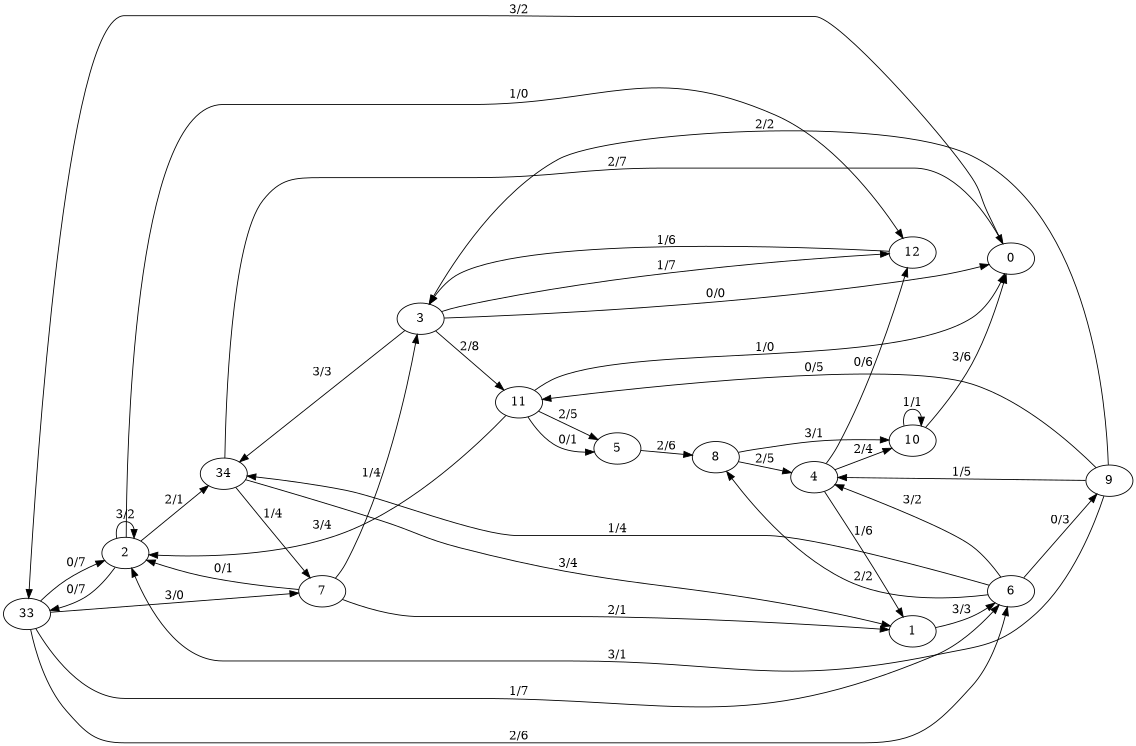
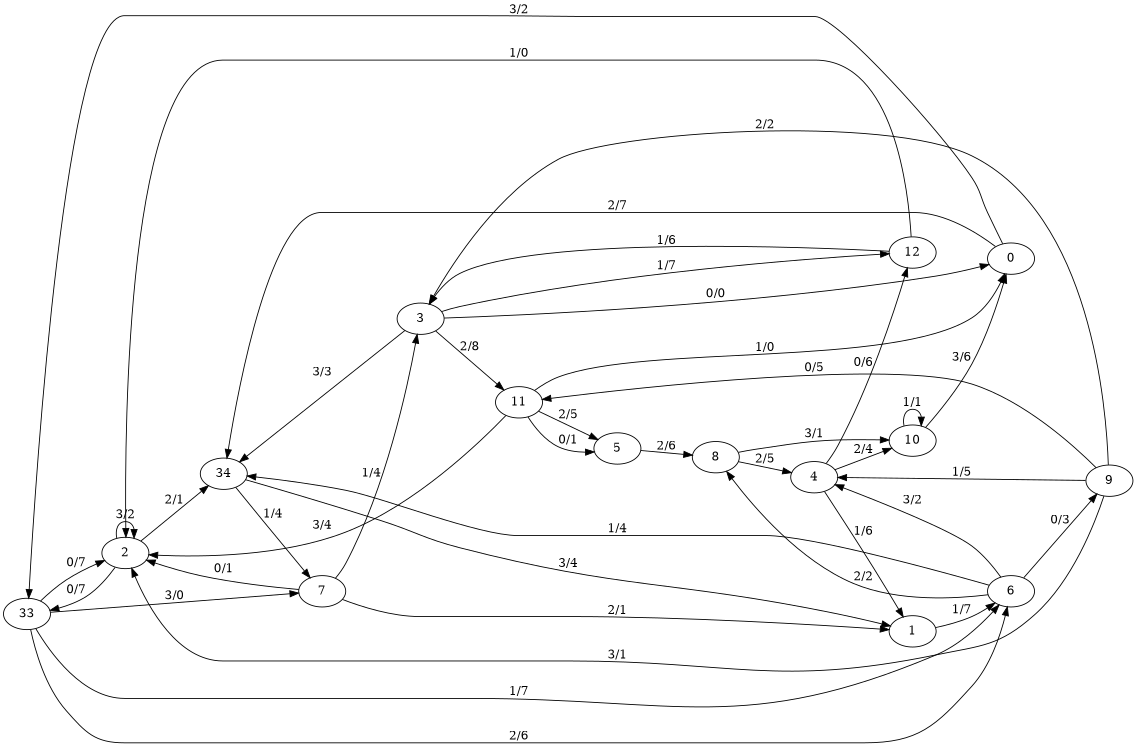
(356, 104) -> (380, 60)
(510, 177) -> (531, 212)
(962, 610) -> (962, 610)
